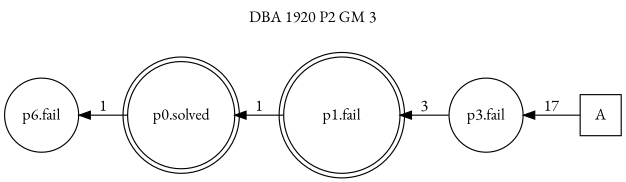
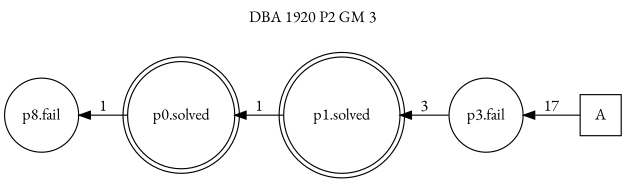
(42, 115) -> (42, 115)
(342, 115) -> (342, 115)
